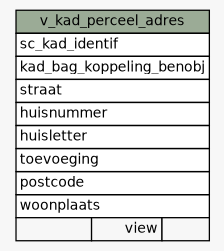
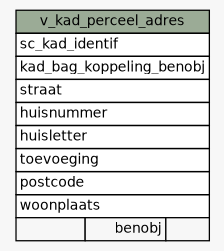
(142, 229) -> (138, 229)
